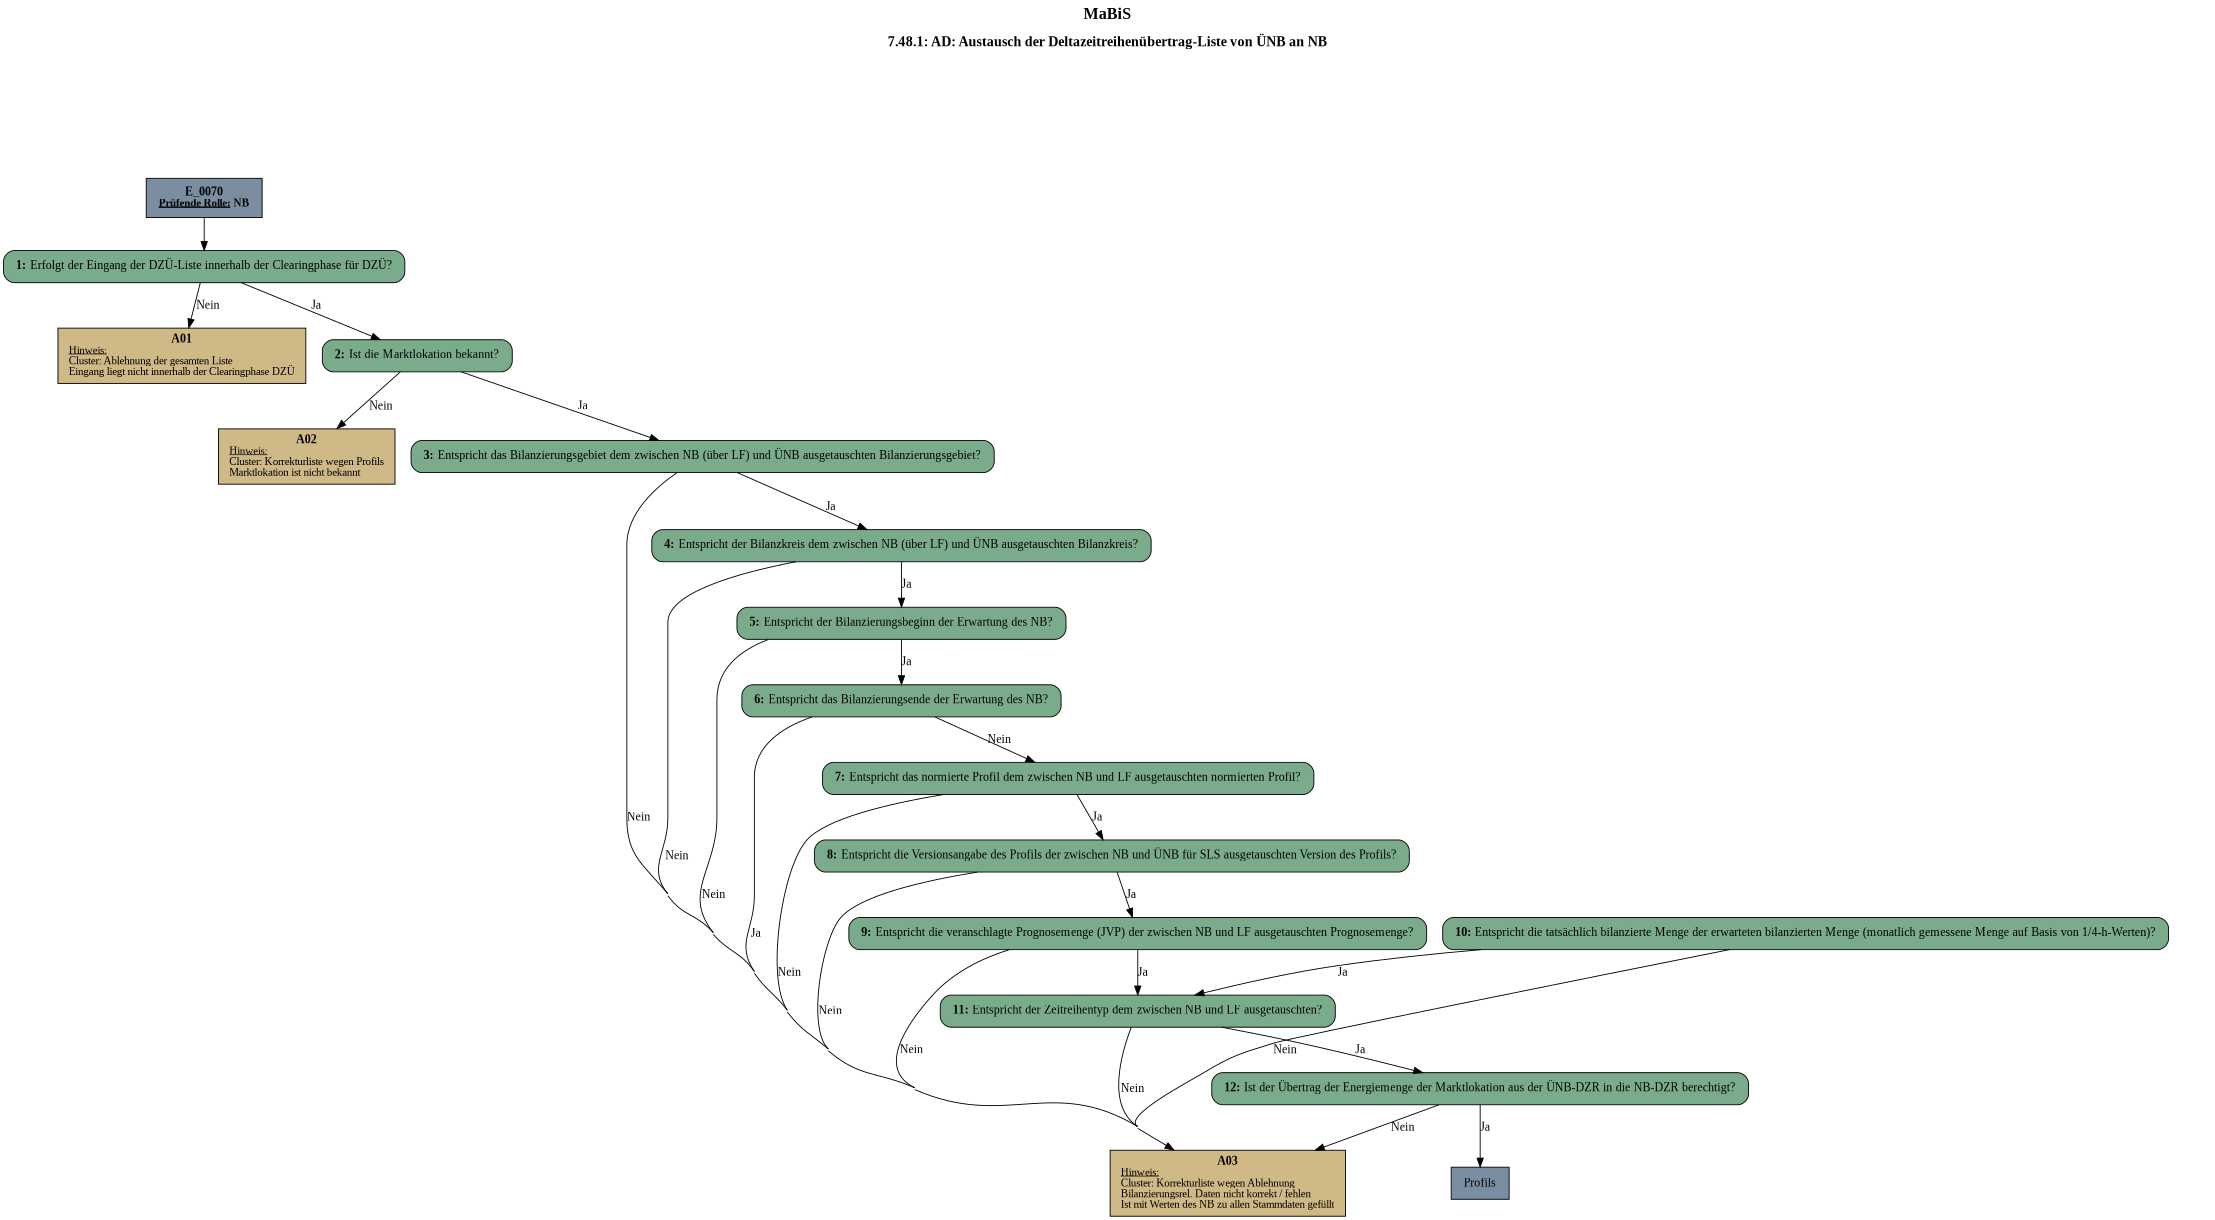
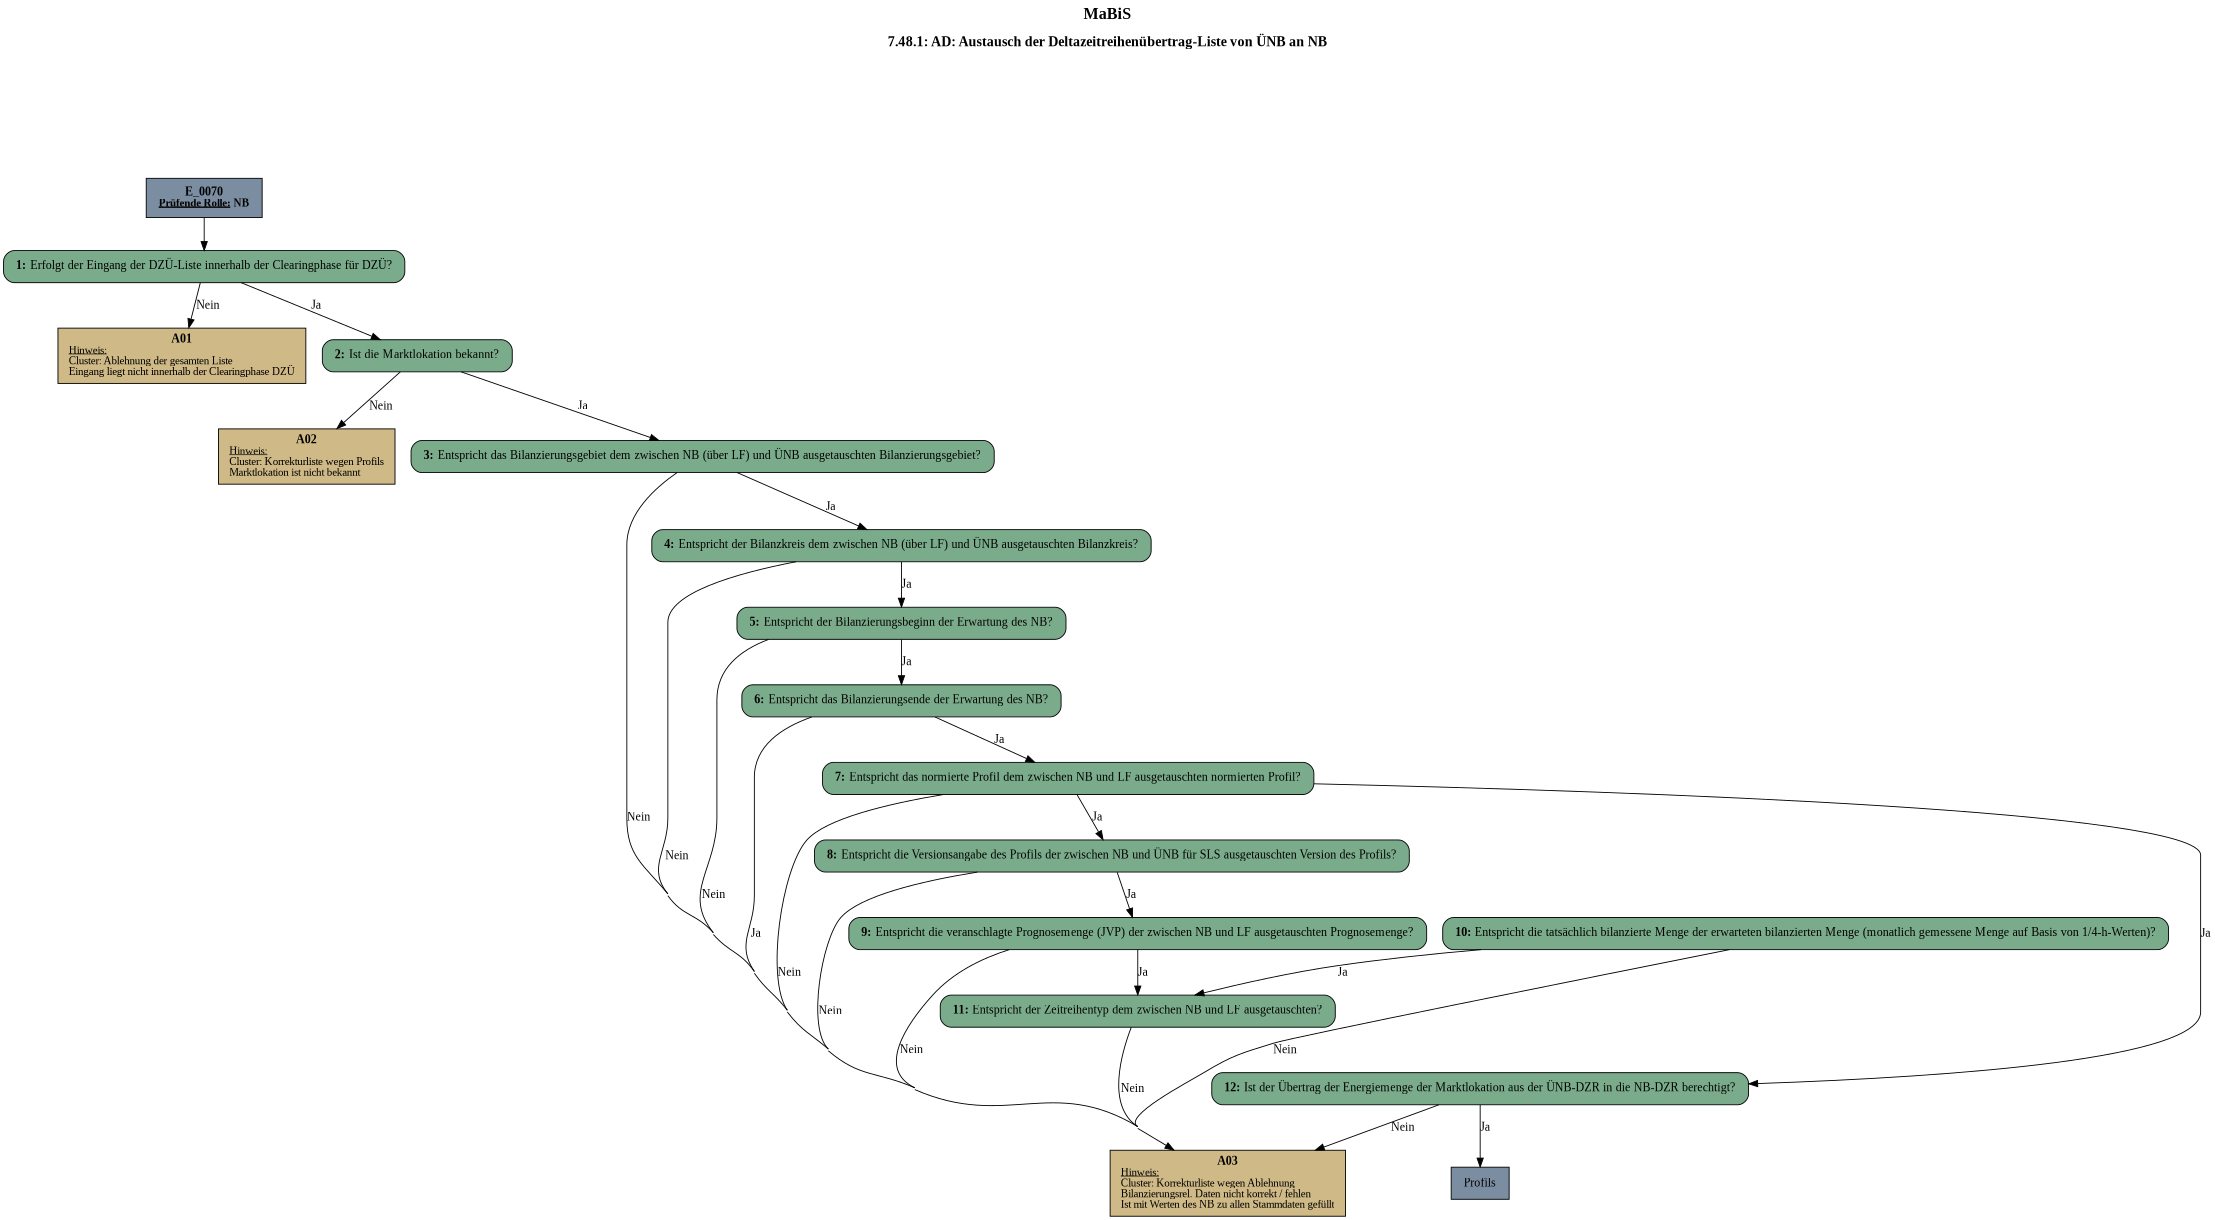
(1000, 740) -> (1000, 740)
(1318, 1047) -> (2067, 822)
